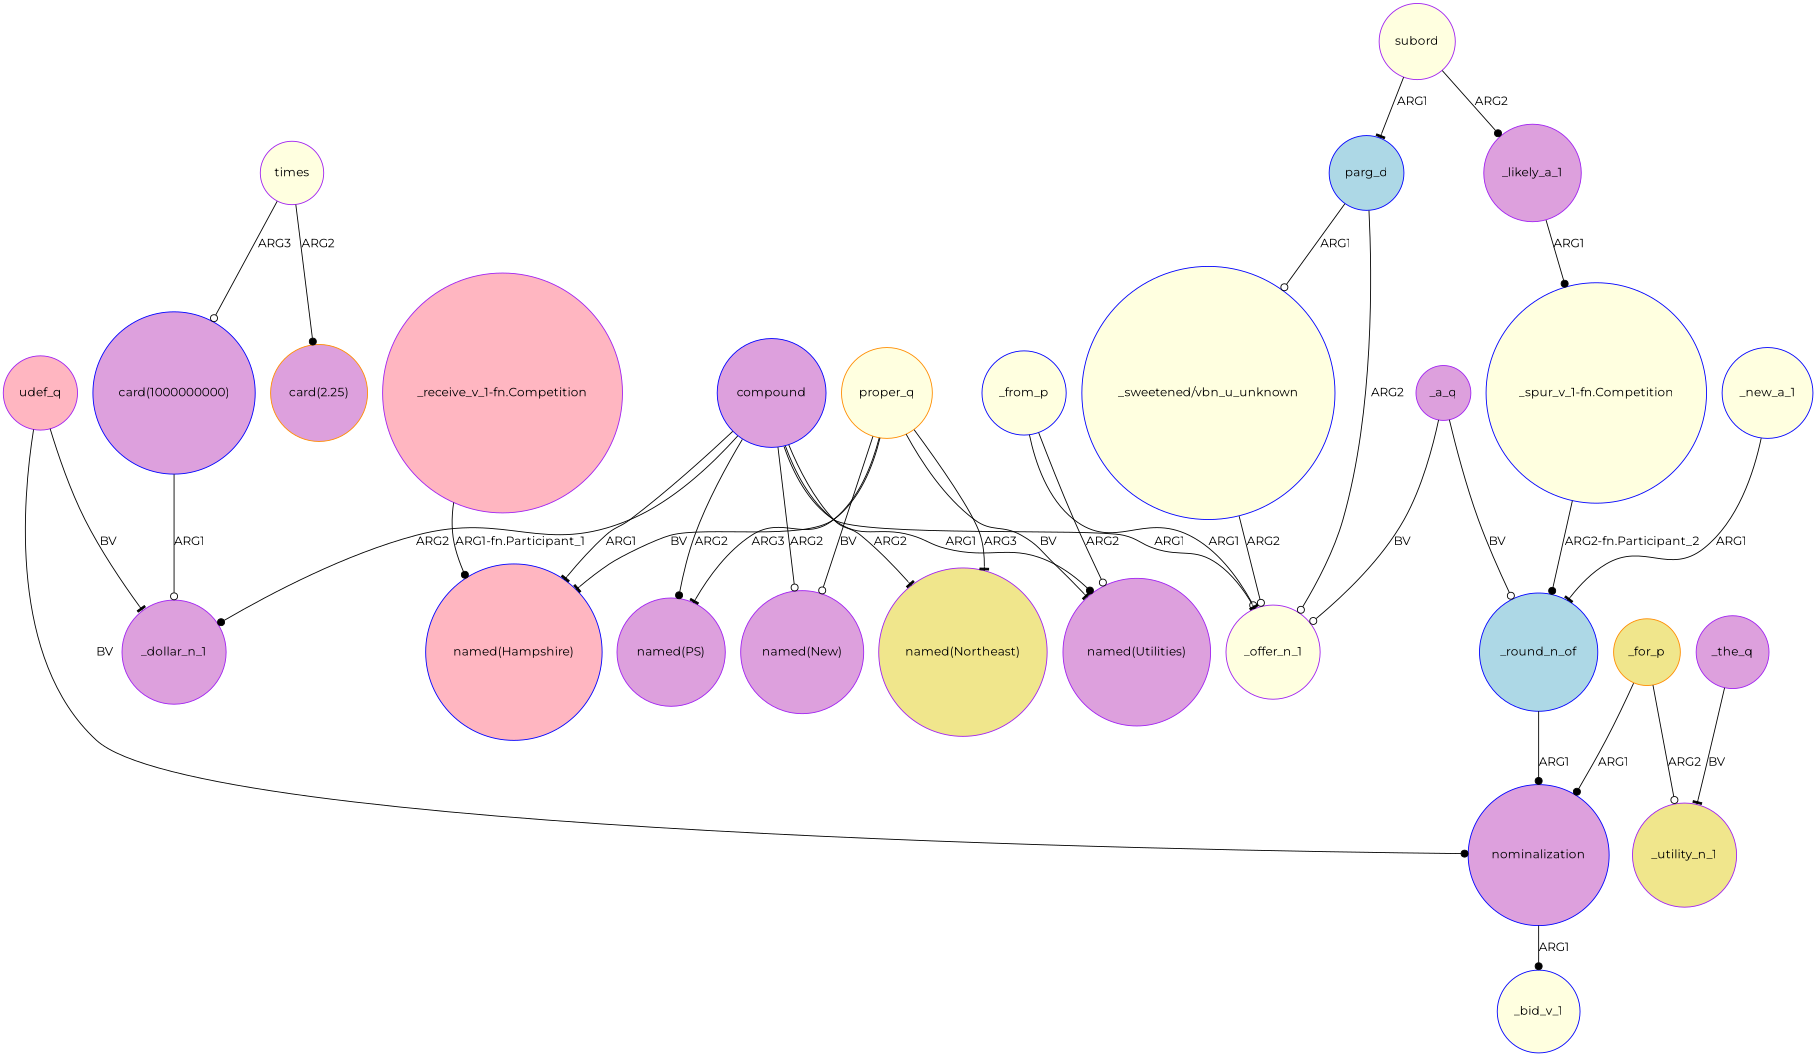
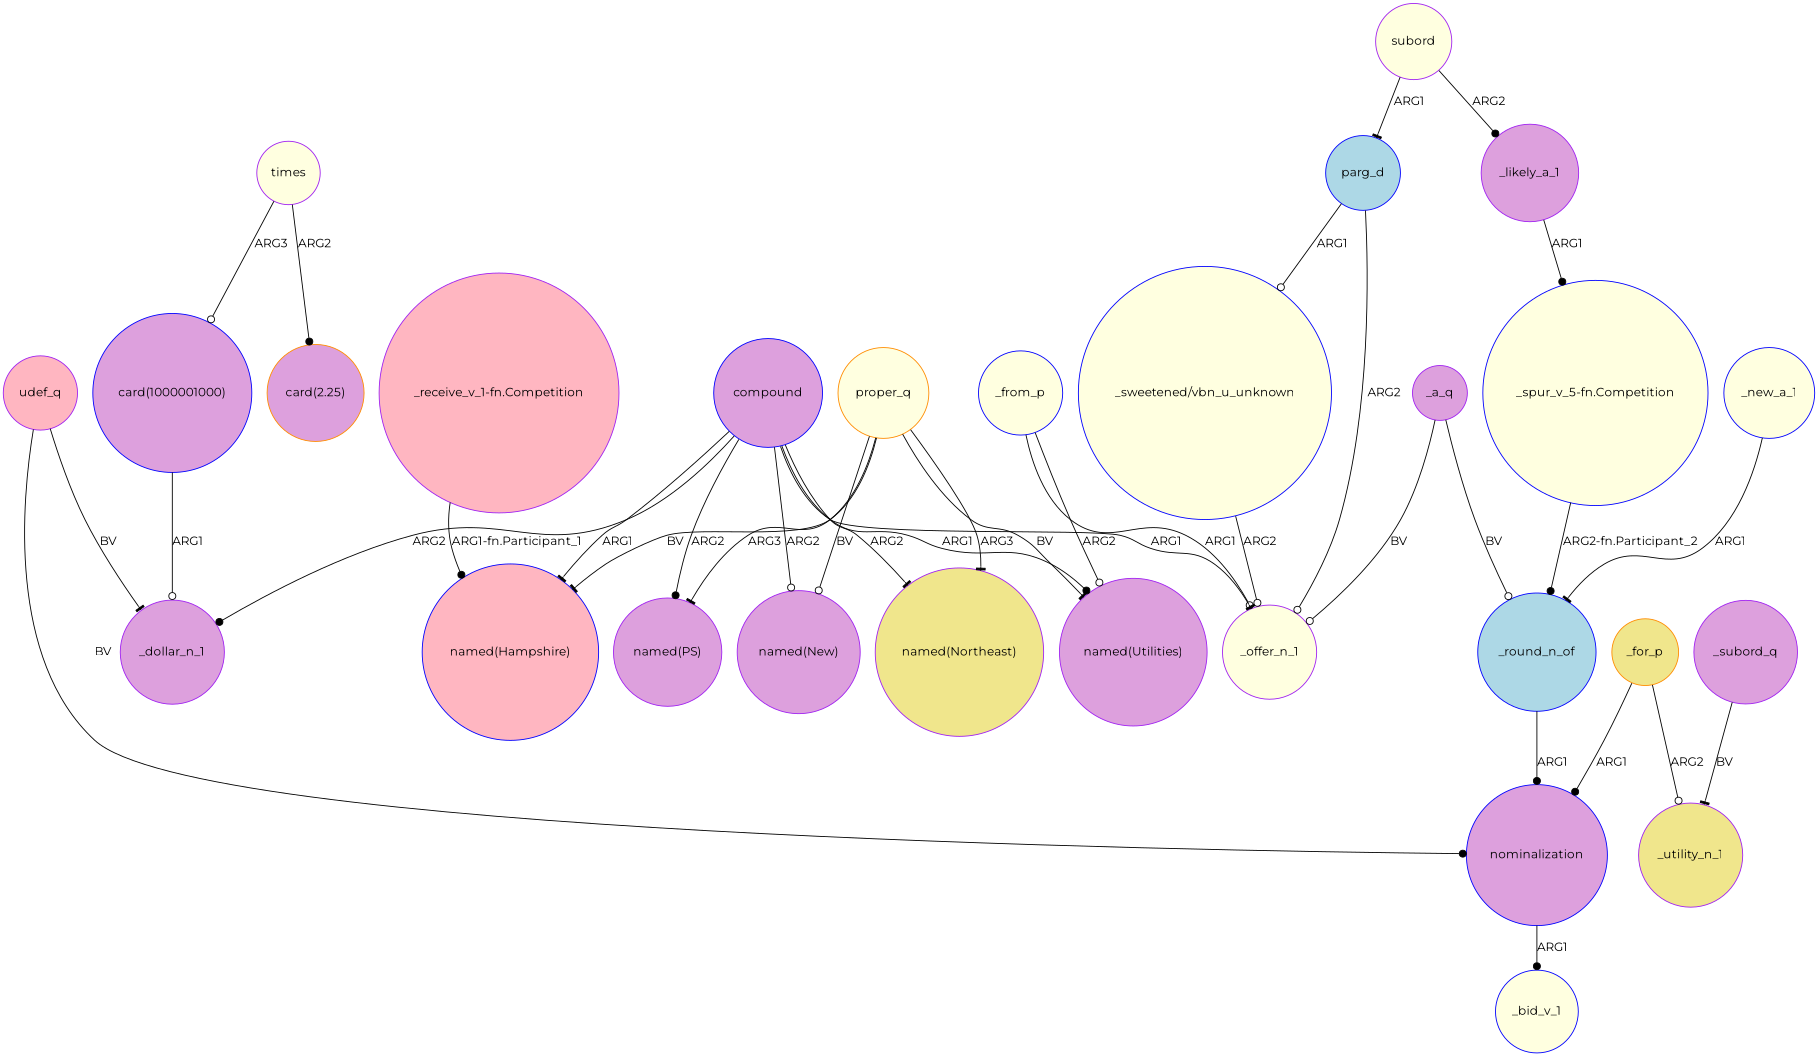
(174, 393) -> (172, 393)
(1596, 393) -> (1595, 393)
(1733, 652) -> (1746, 652)
